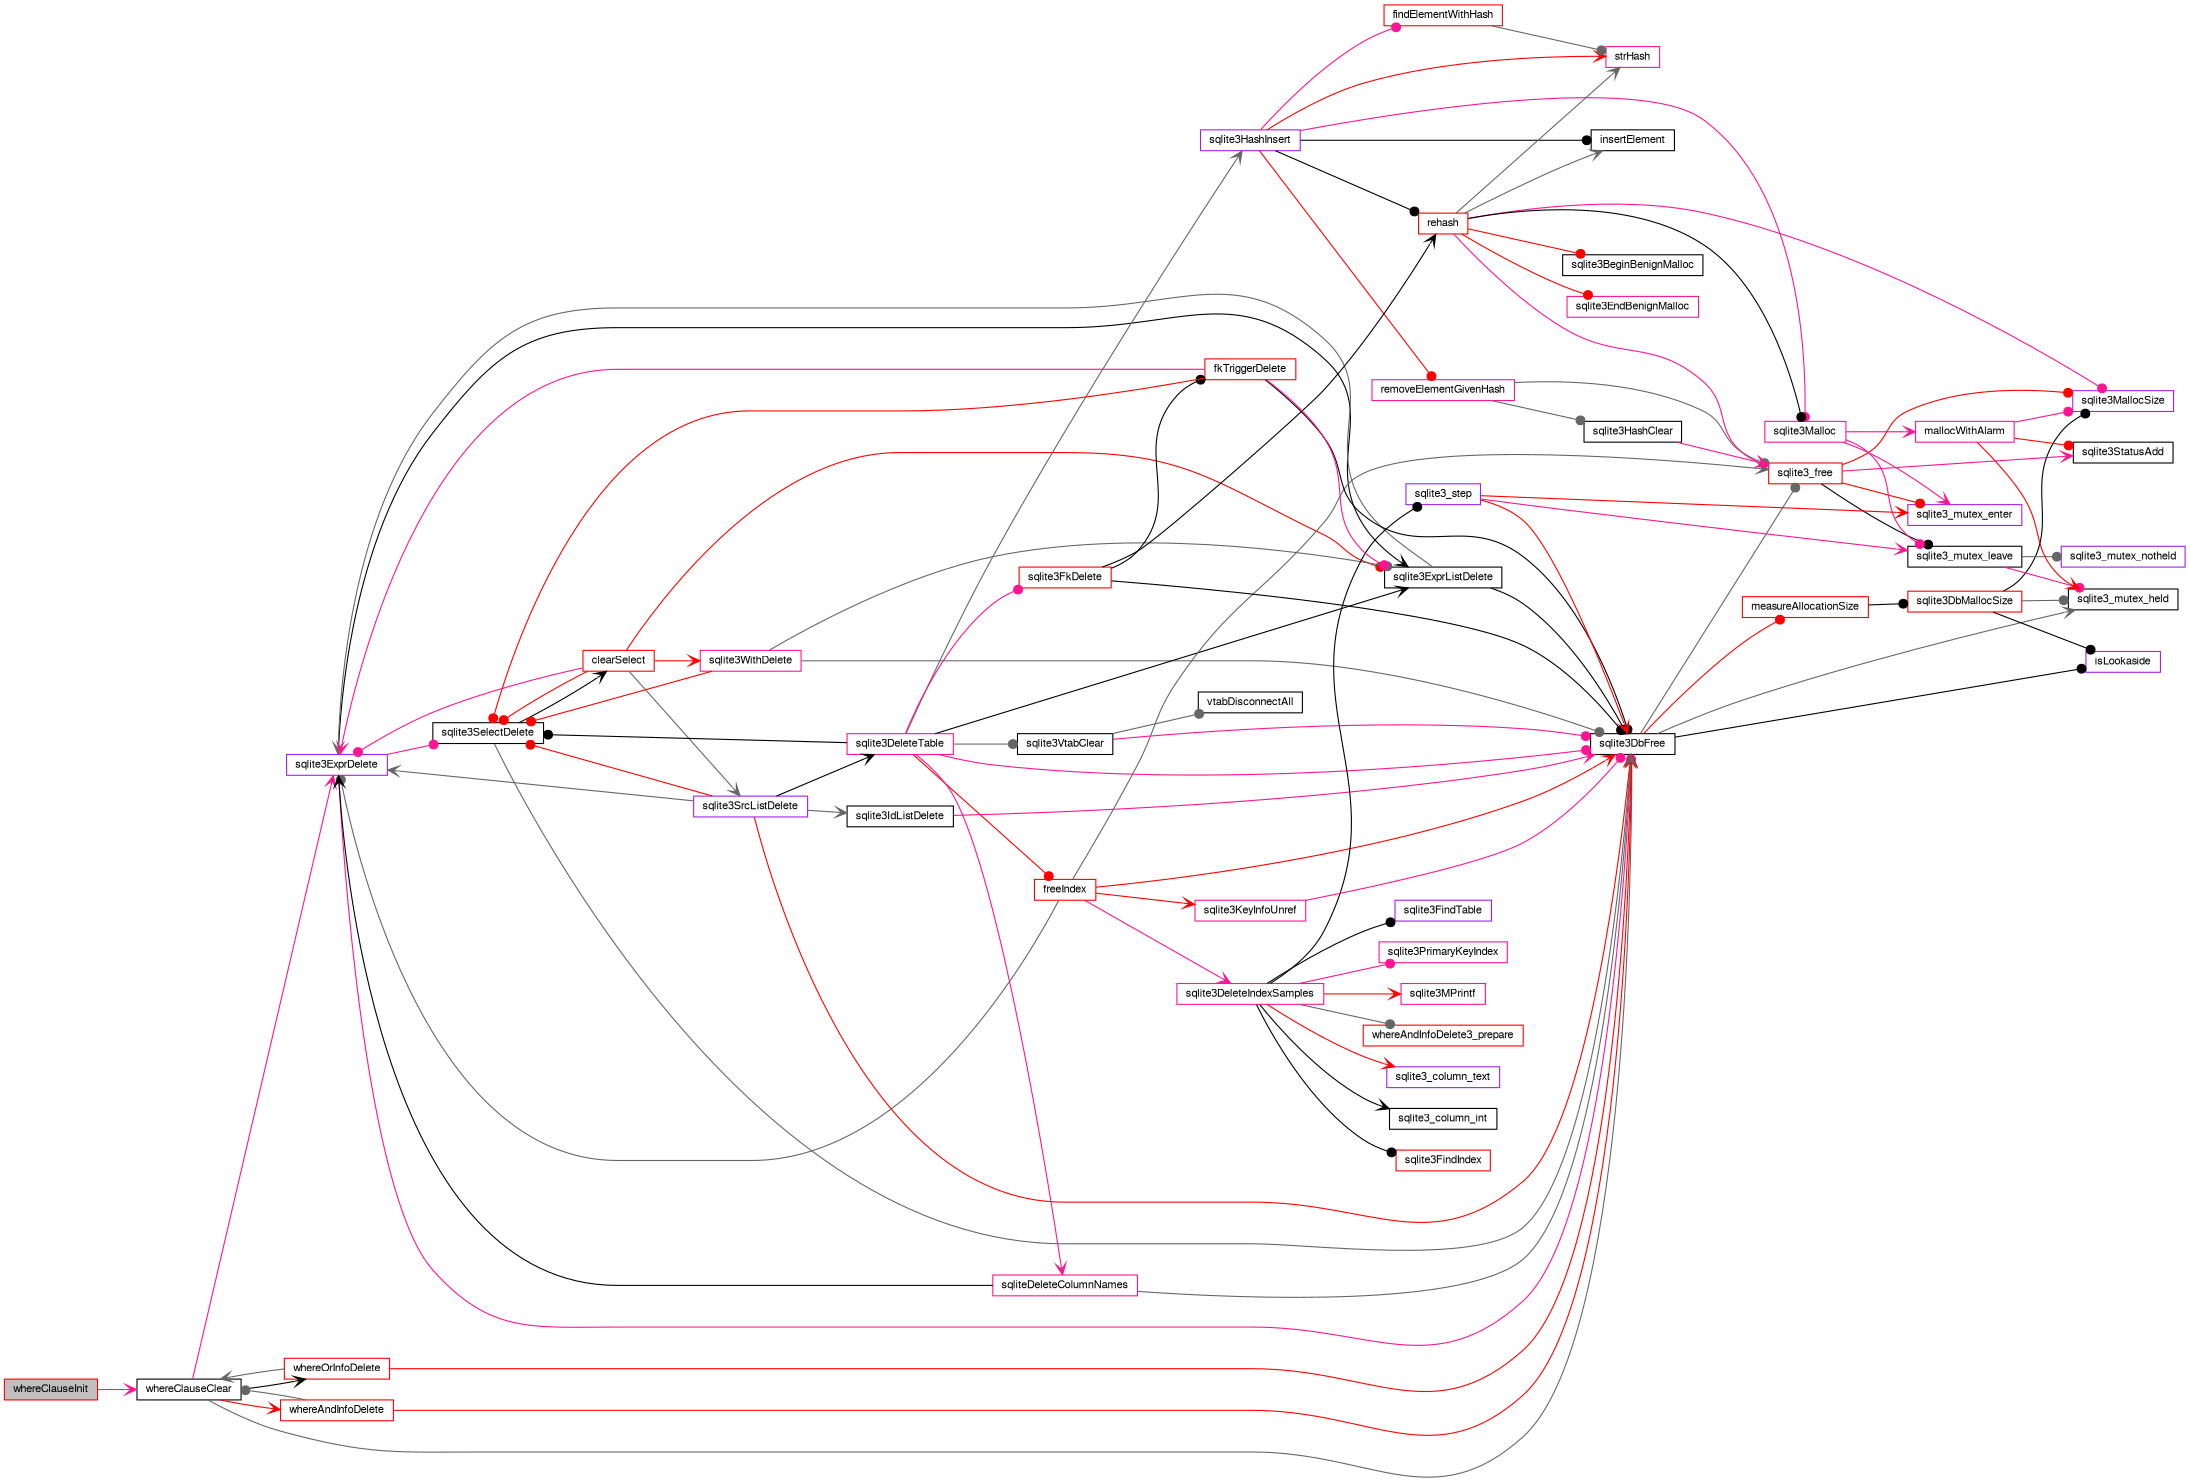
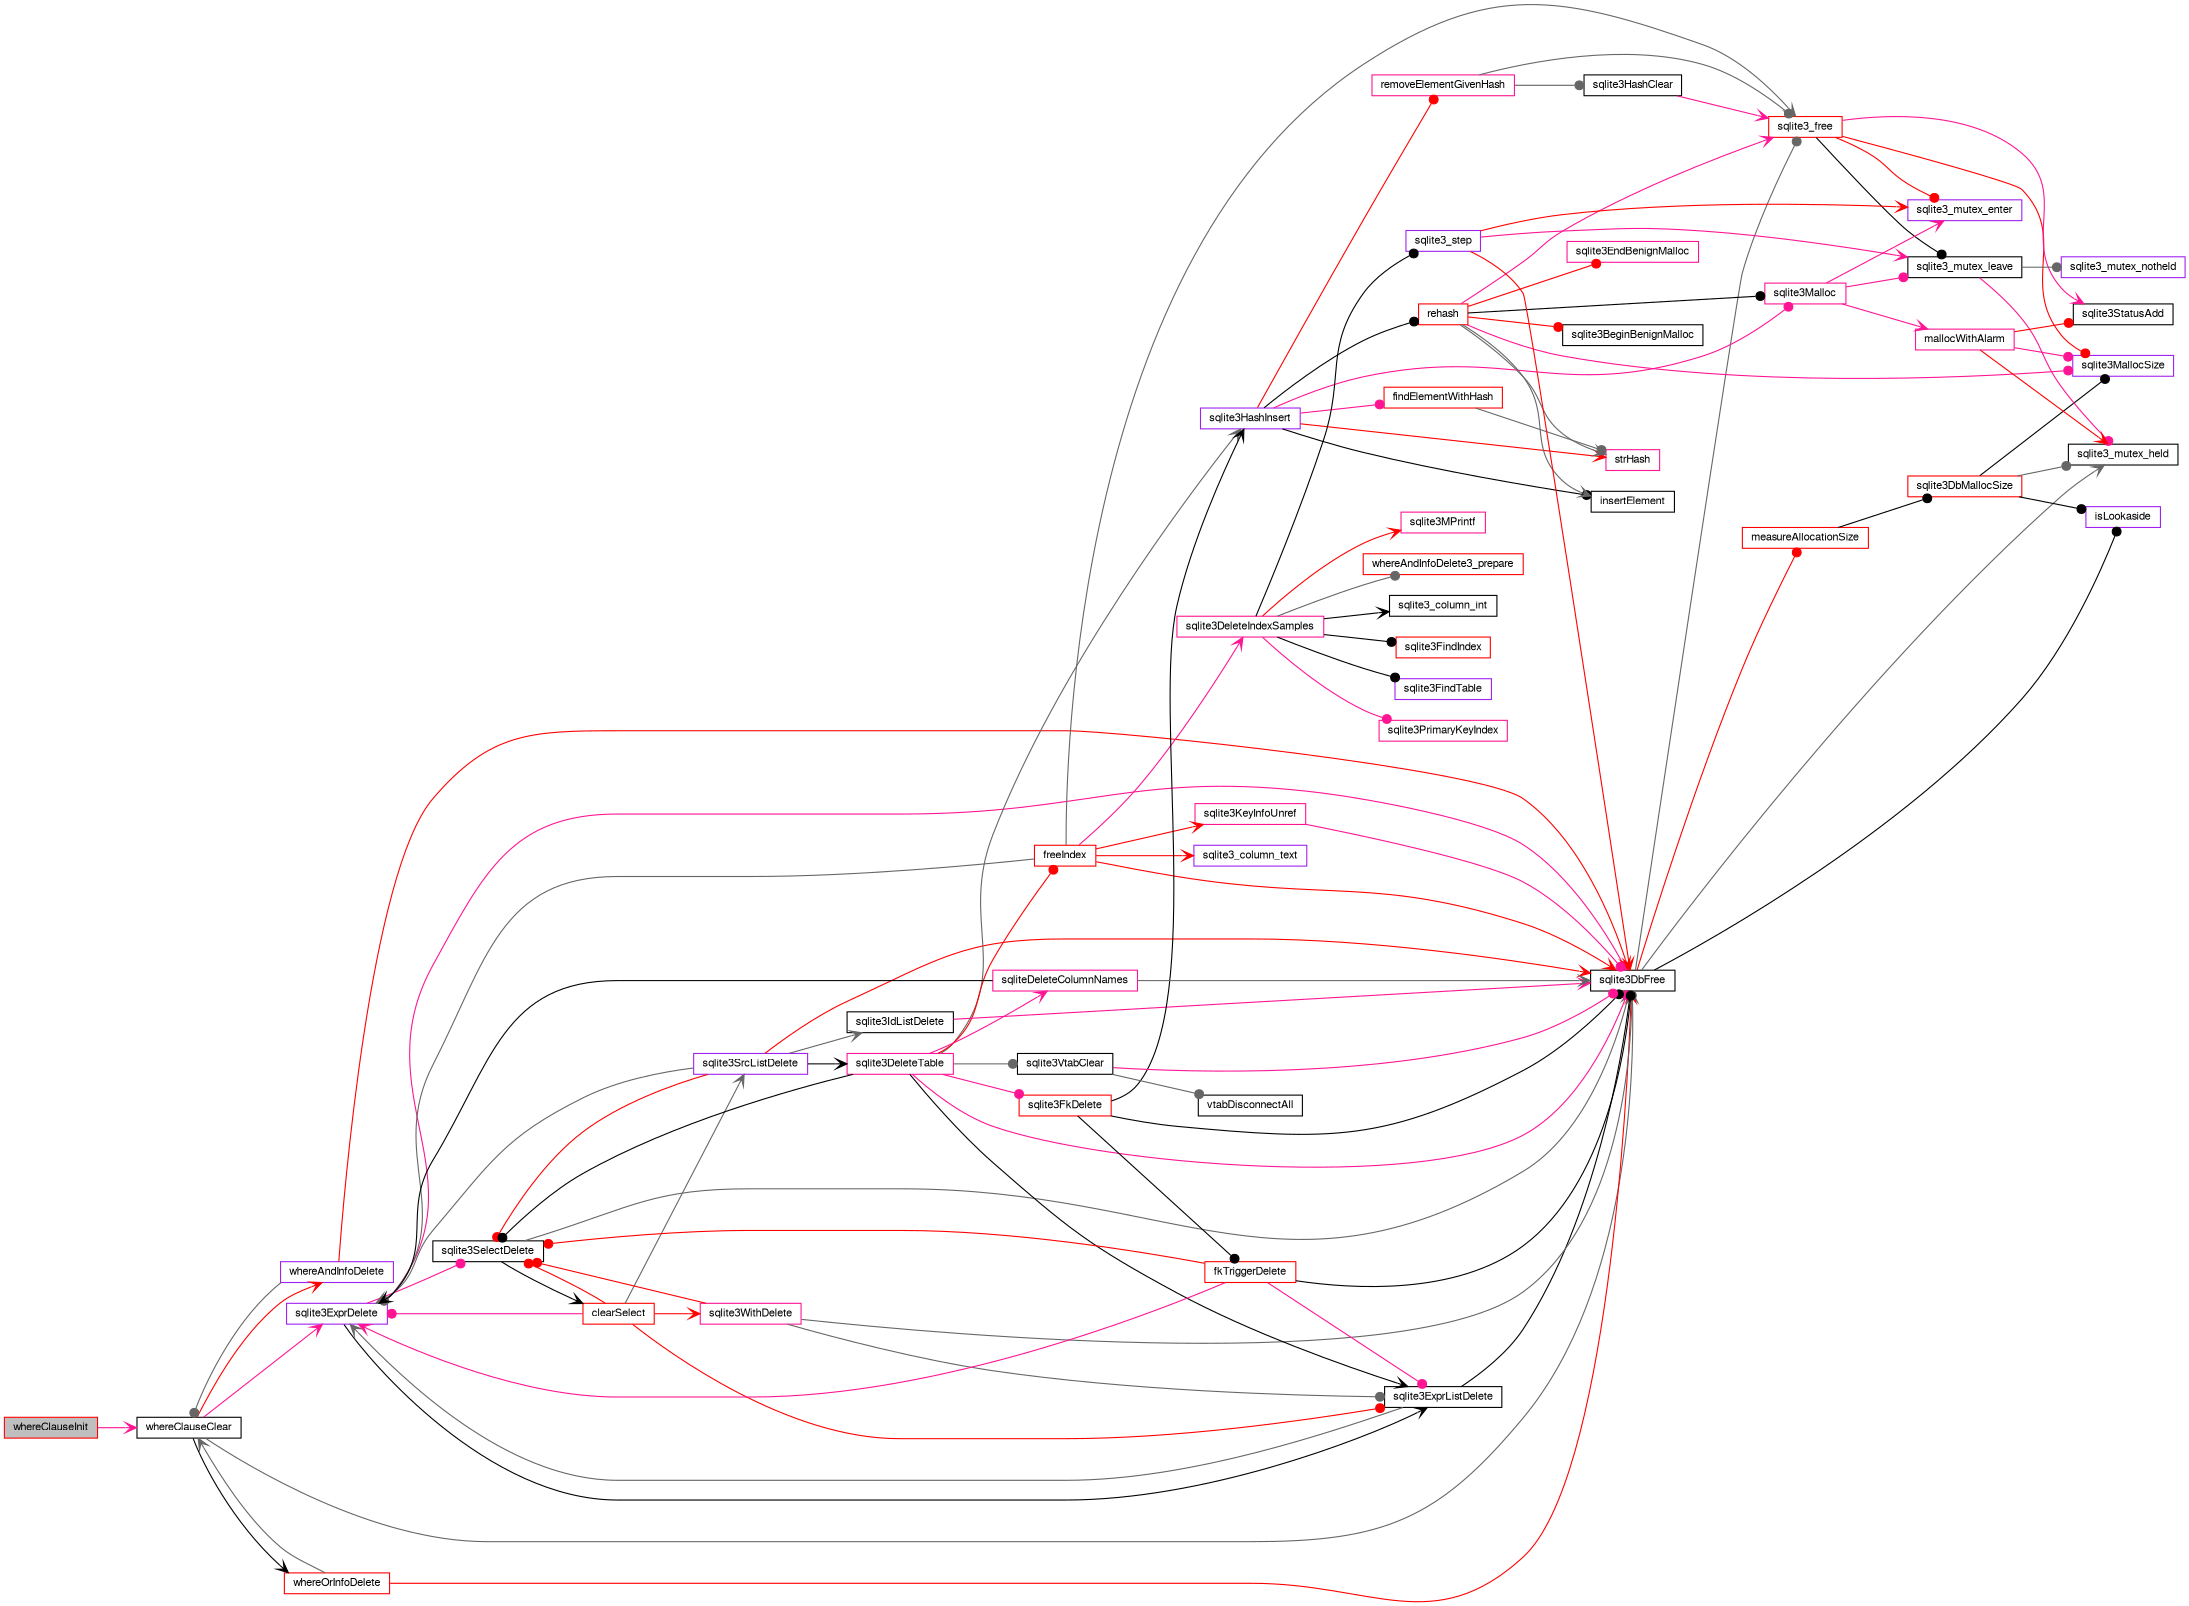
(1286, 426) -> (1172, 775)
(1324, 1038) -> (1139, 856)
(337, 1410) -> (337, 1272)
